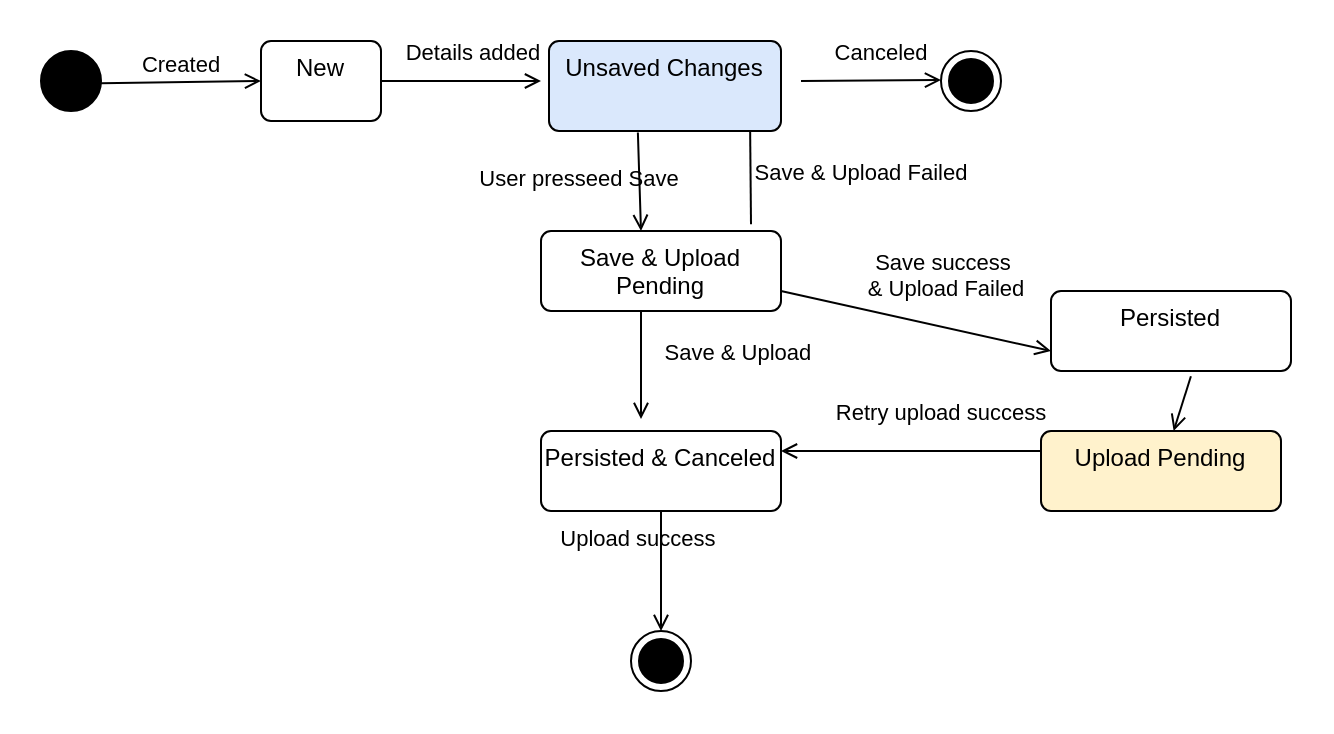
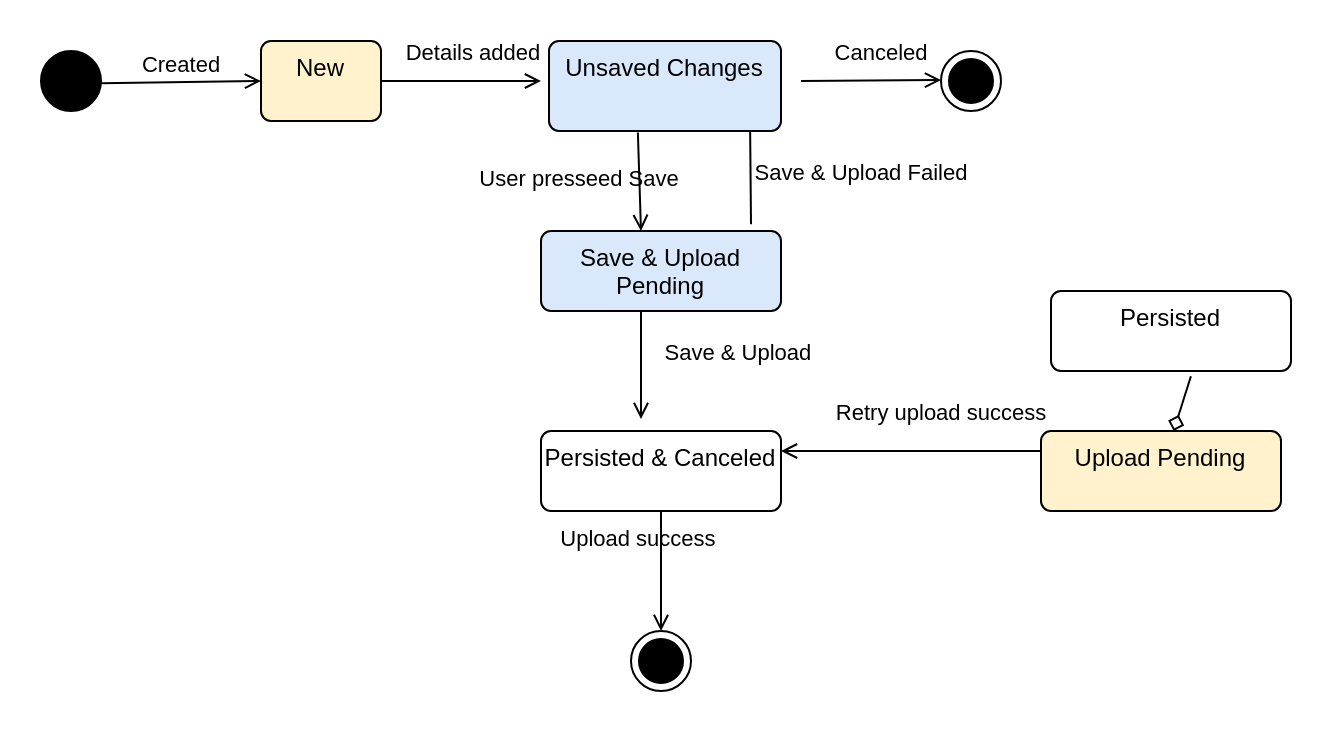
(321, 81) -> (321, 81)
(661, 271) -> (661, 271)
(914, 321) -> none
(1177, 421) -> (1179, 415)
